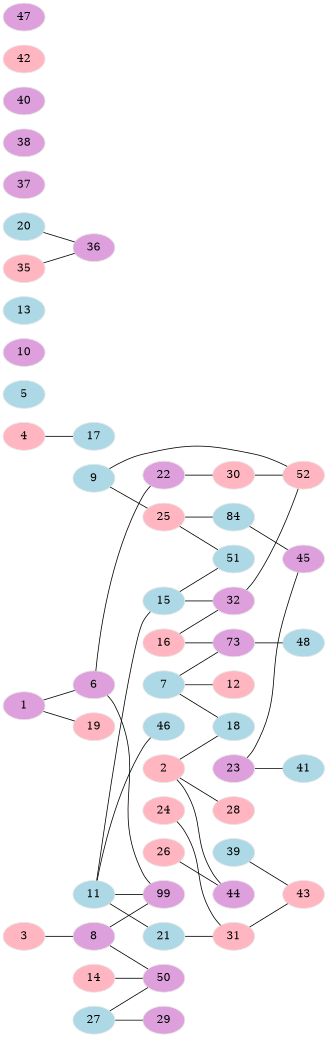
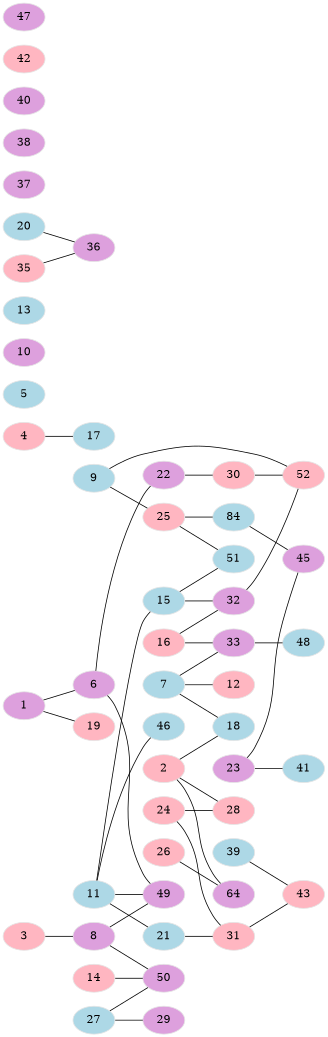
(234, 643) -> (234, 643)
none -> (200, 811)
(164, 894) -> (164, 894)
(234, 894) -> (234, 894)
